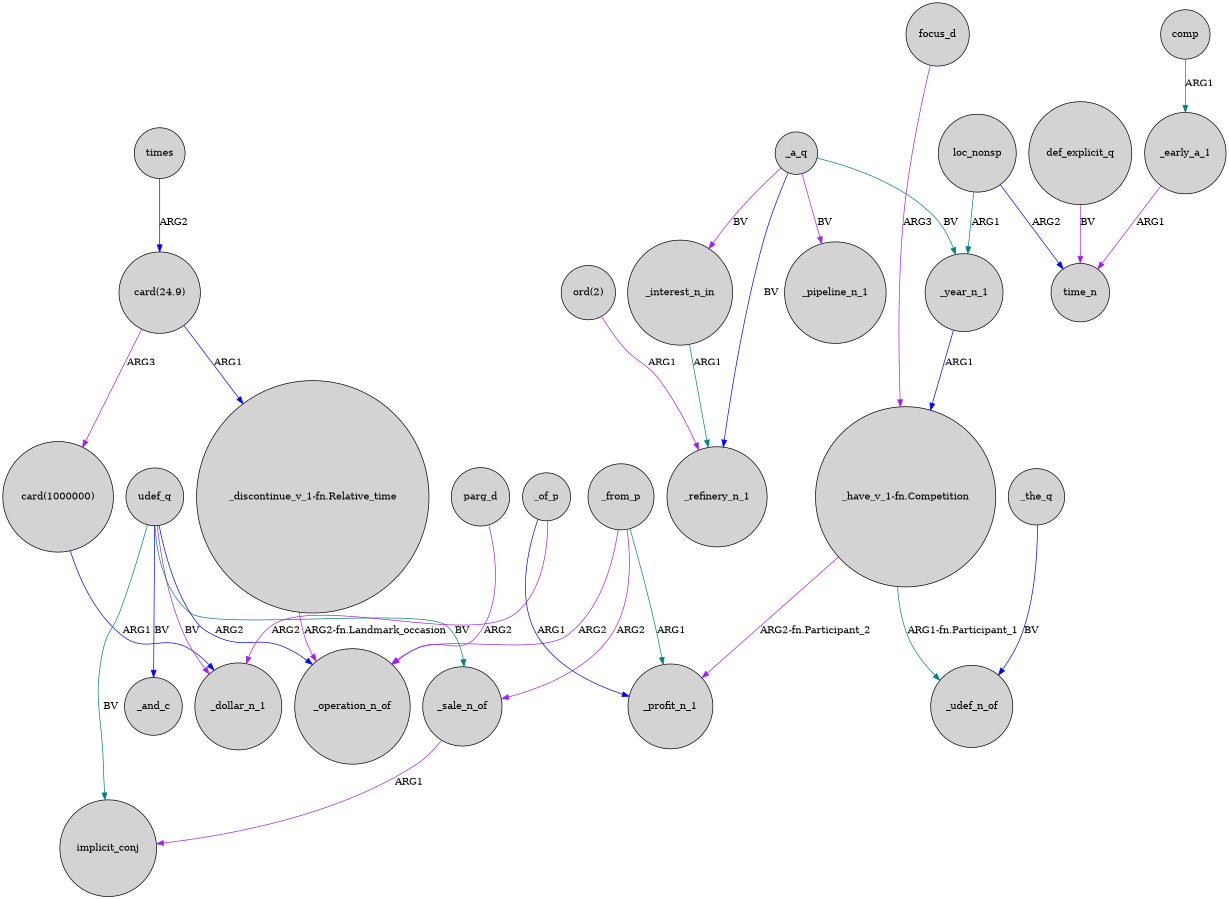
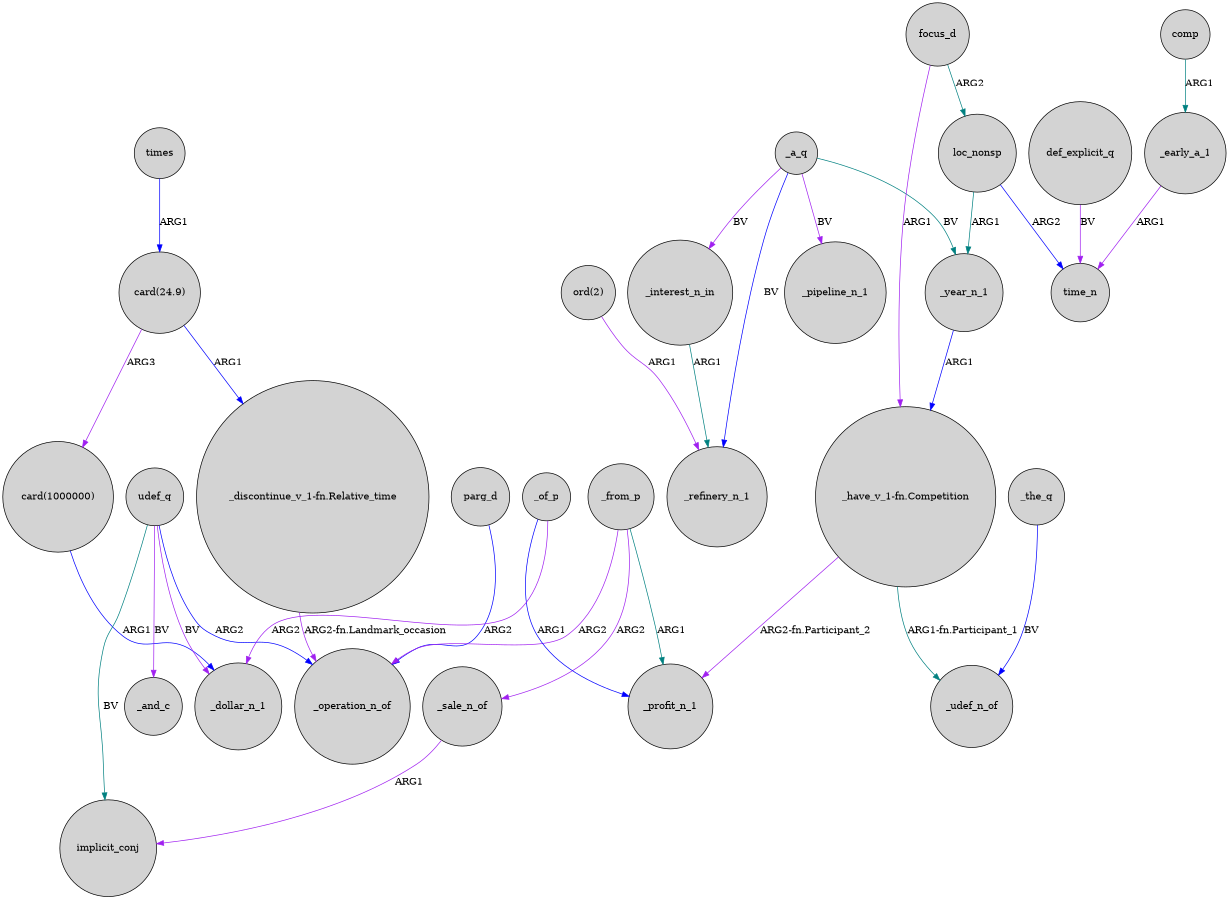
none -> (955, 87)
(174, 222) -> (174, 222)
(918, 222) -> (918, 222)
(154, 598) -> (154, 598)
(270, 620) -> none
(482, 628) -> (482, 628)
